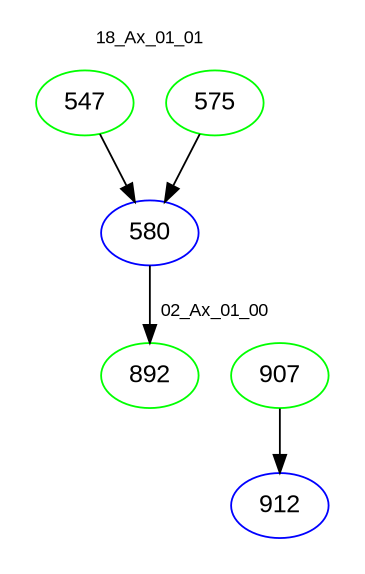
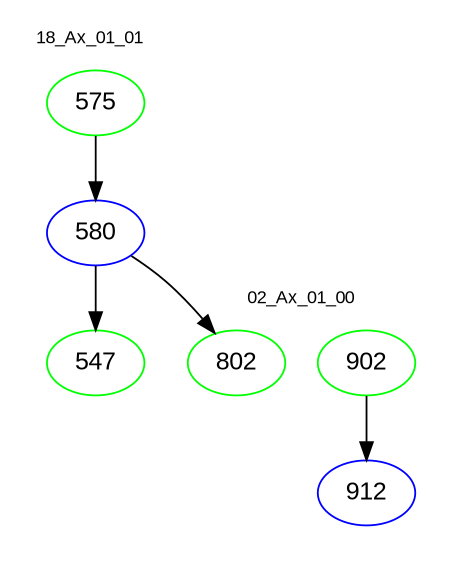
(113, 160) -> (96, 289)
(150, 376) -> (237, 363)
(280, 376) -> (367, 363)
